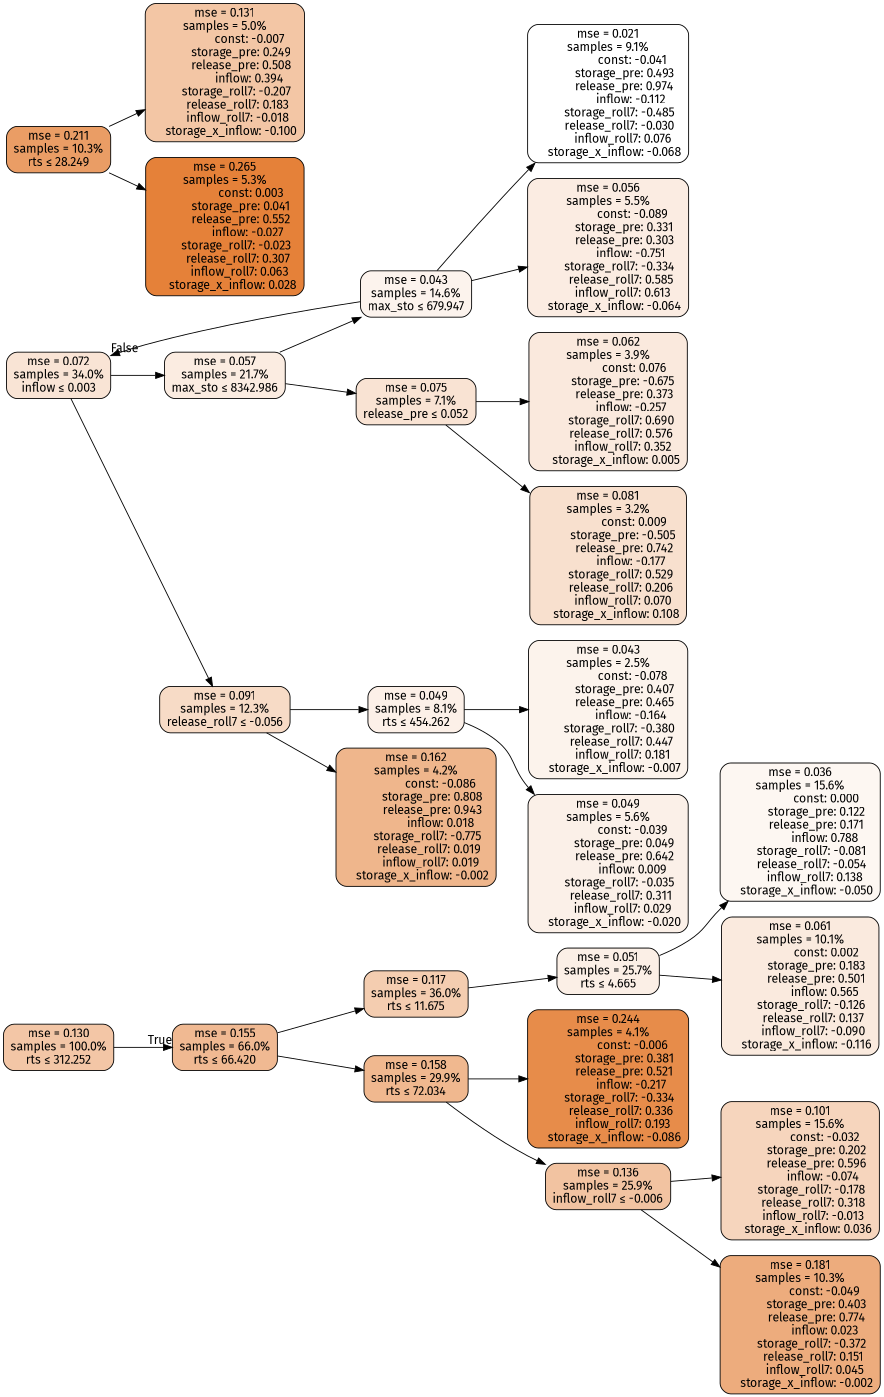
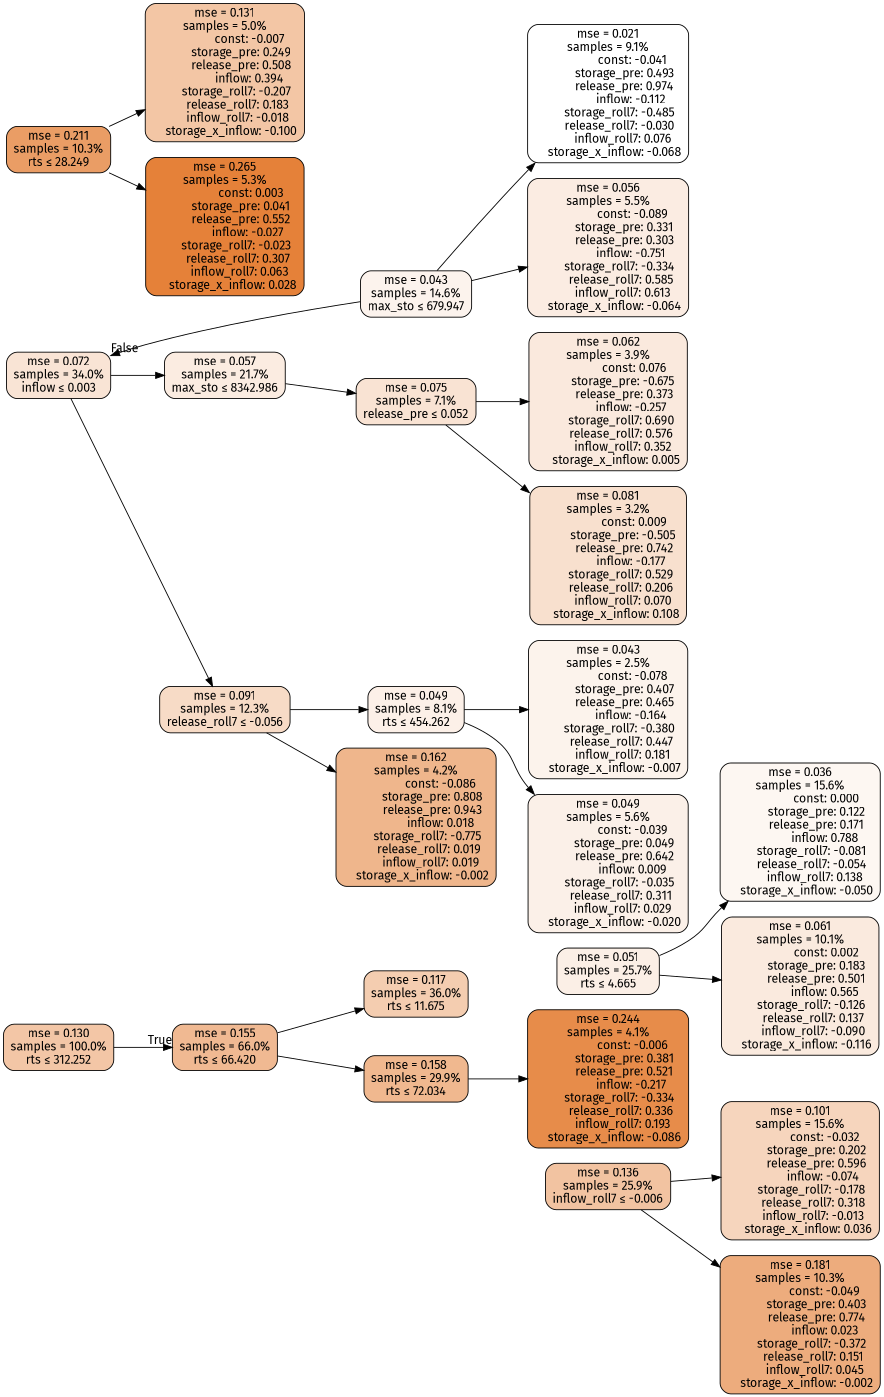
(316, 336) -> none
(508, 983) -> none
(490, 1134) -> none
